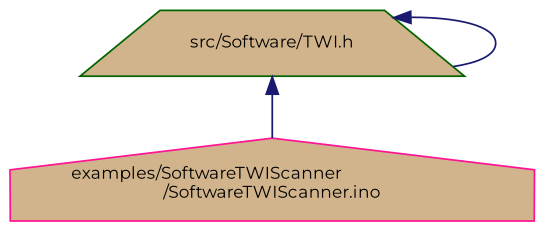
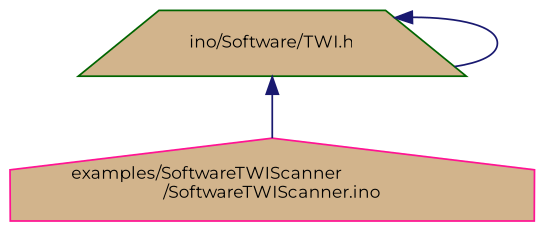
(272, 43) -> (272, 43)
